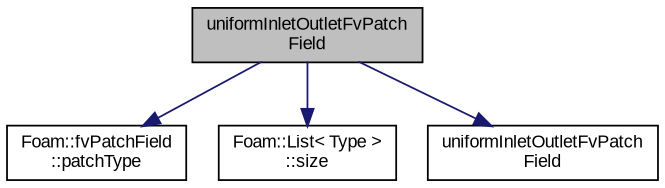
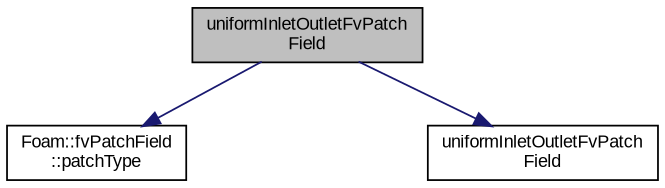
(307, 153) -> none
